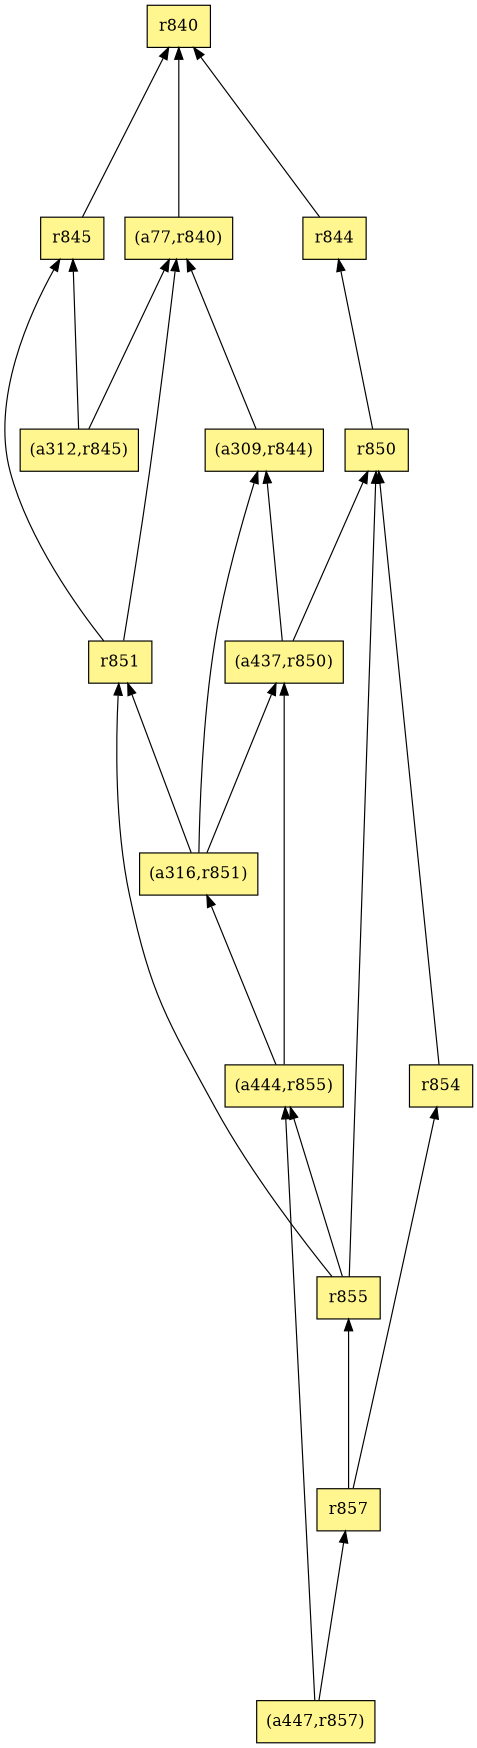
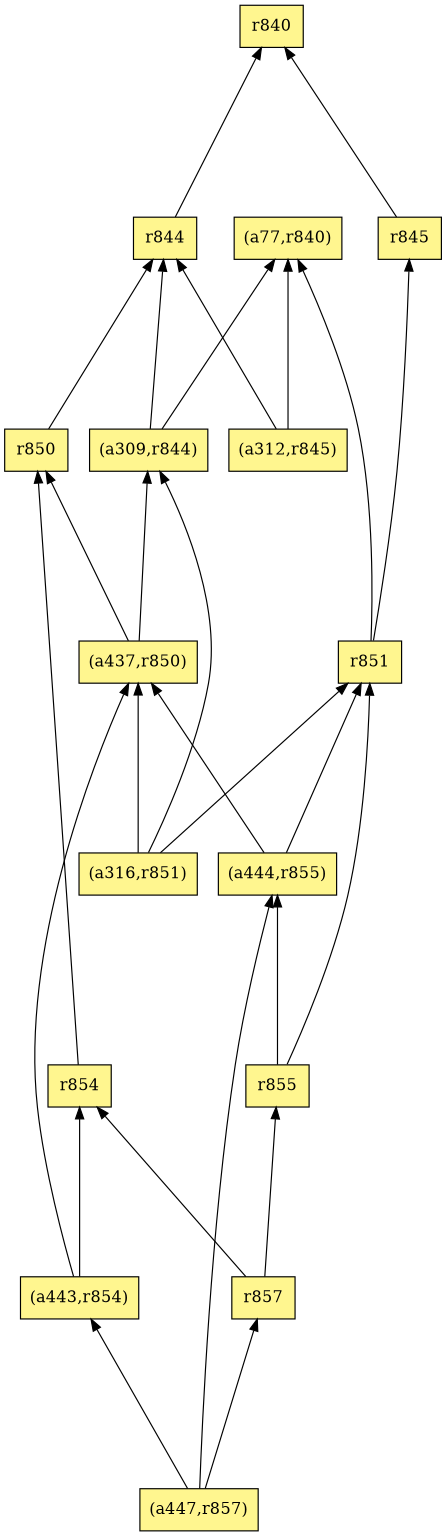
(179, 138) -> none
(76, 350) -> (230, 349)
none -> (156, 350)
(362, 880) -> none
(244, 986) -> (321, 773)
none -> (80, 1298)
